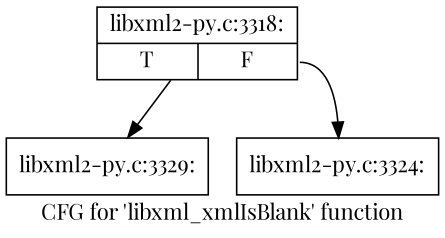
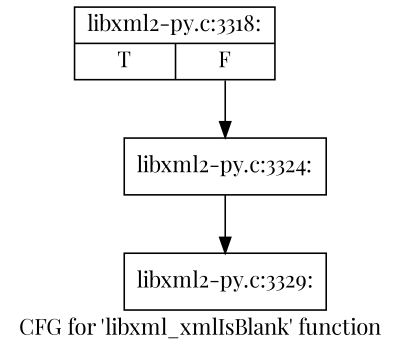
(154, 103) -> (225, 216)
